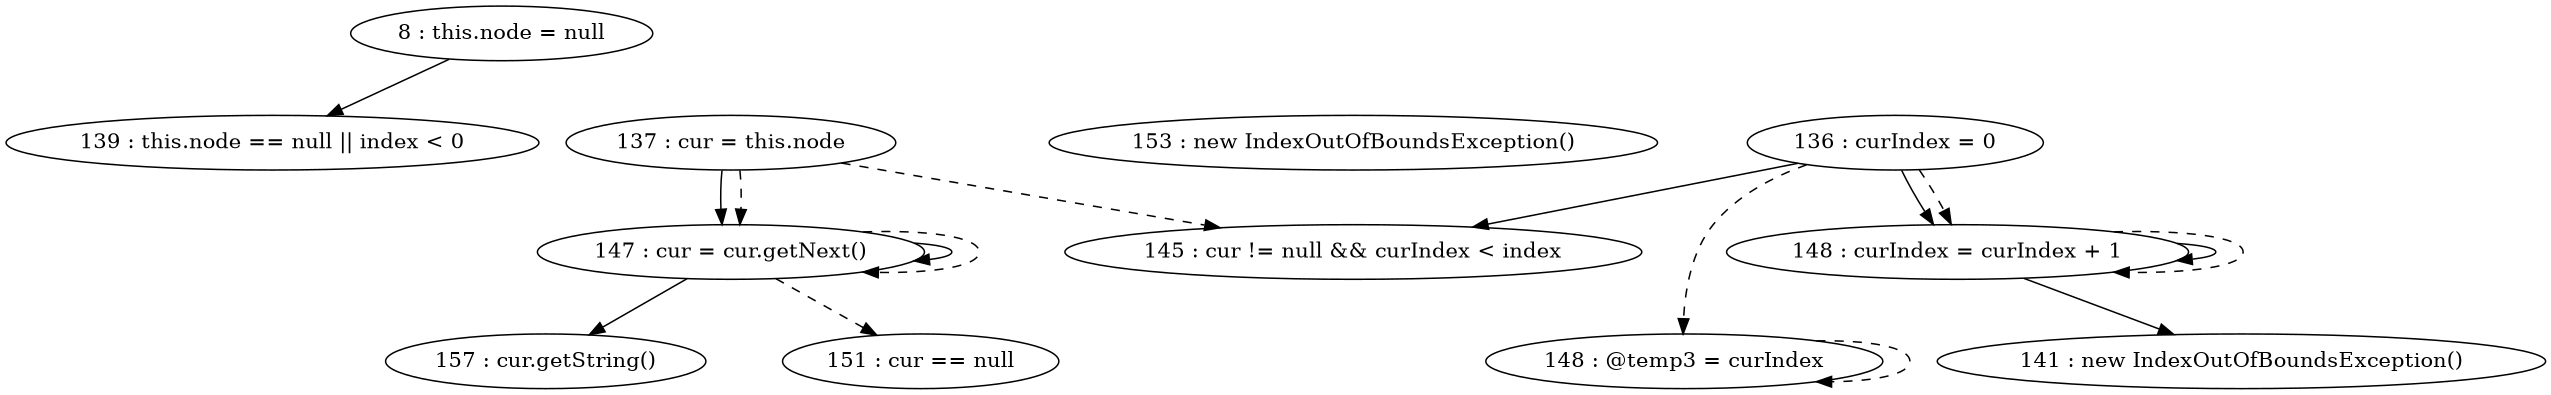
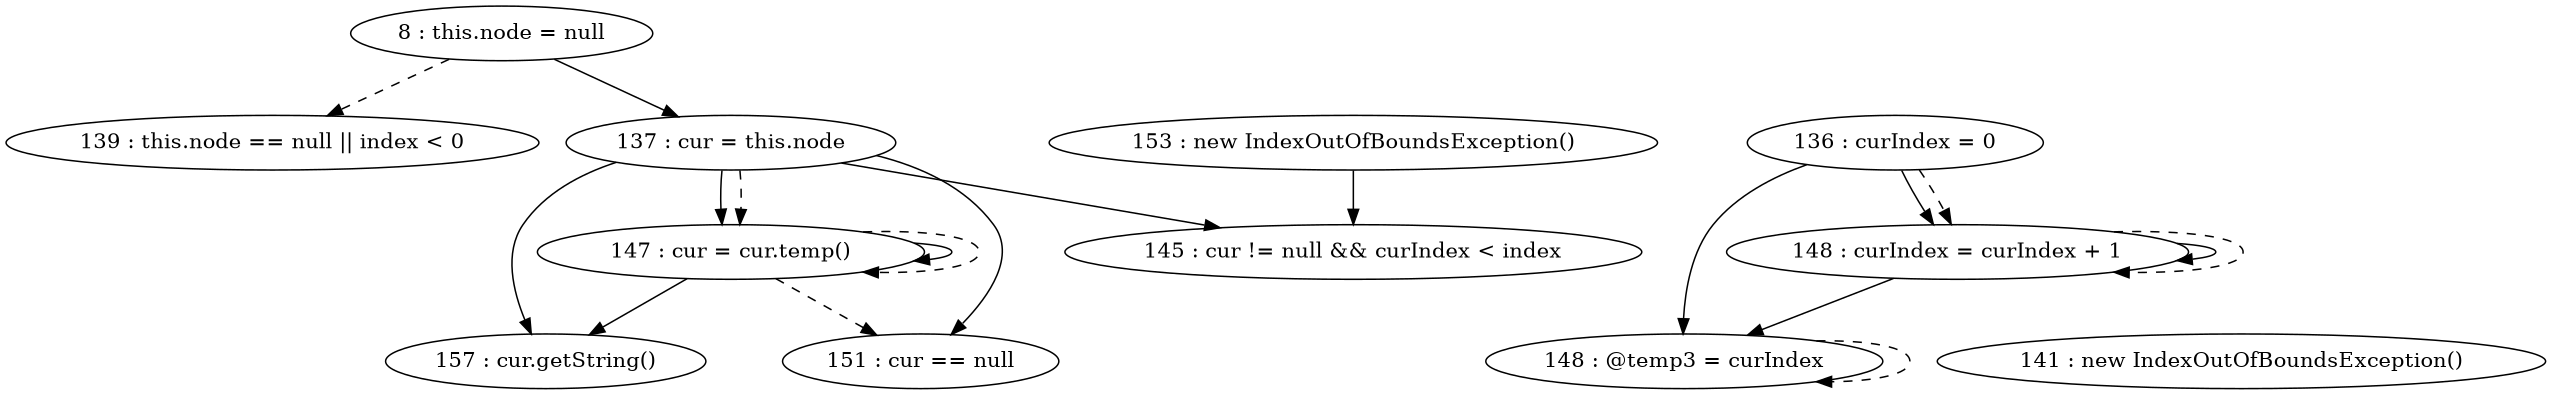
(395, 84) -> (395, 84)
none -> (609, 85)
(1023, 194) -> (1023, 194)
(1643, 194) -> (1353, 190)
none -> (985, 215)
none -> (528, 219)
(1717, 220) -> (1717, 220)
(731, 252) -> (731, 252)
(2092, 304) -> (1828, 304)
